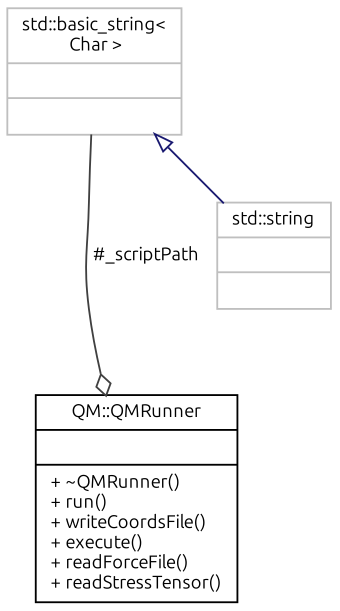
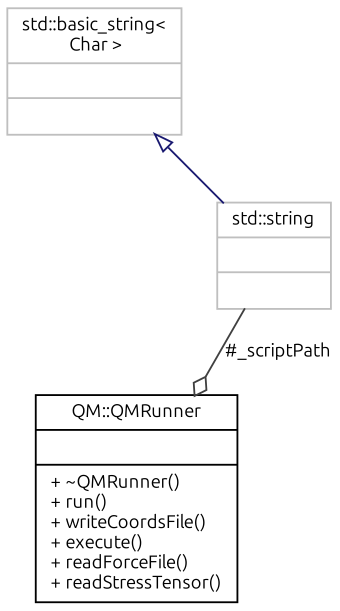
(86, 255) -> (225, 342)
